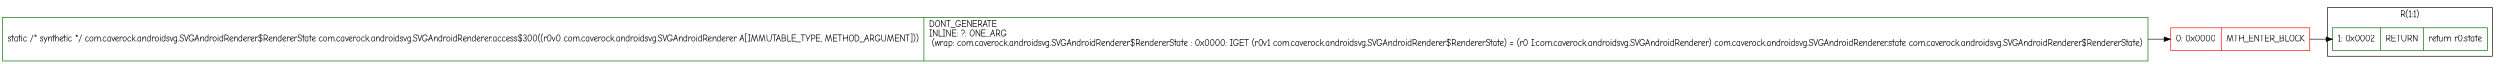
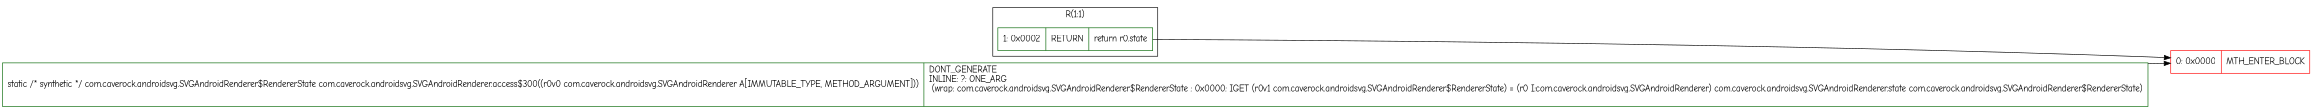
(2318, 39) -> (1659, 45)
